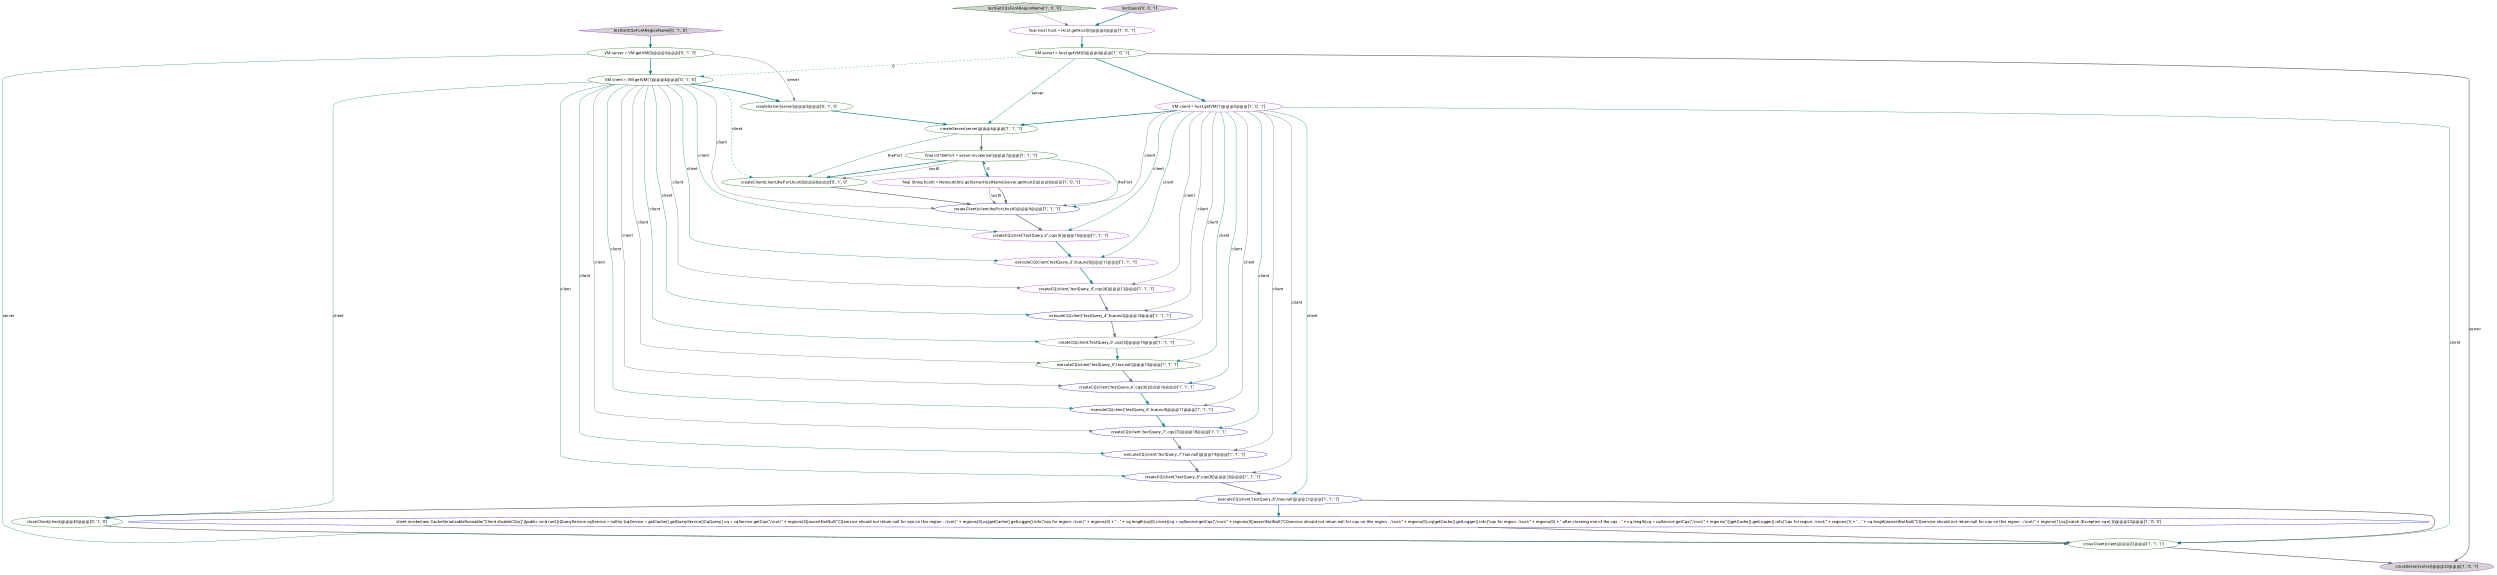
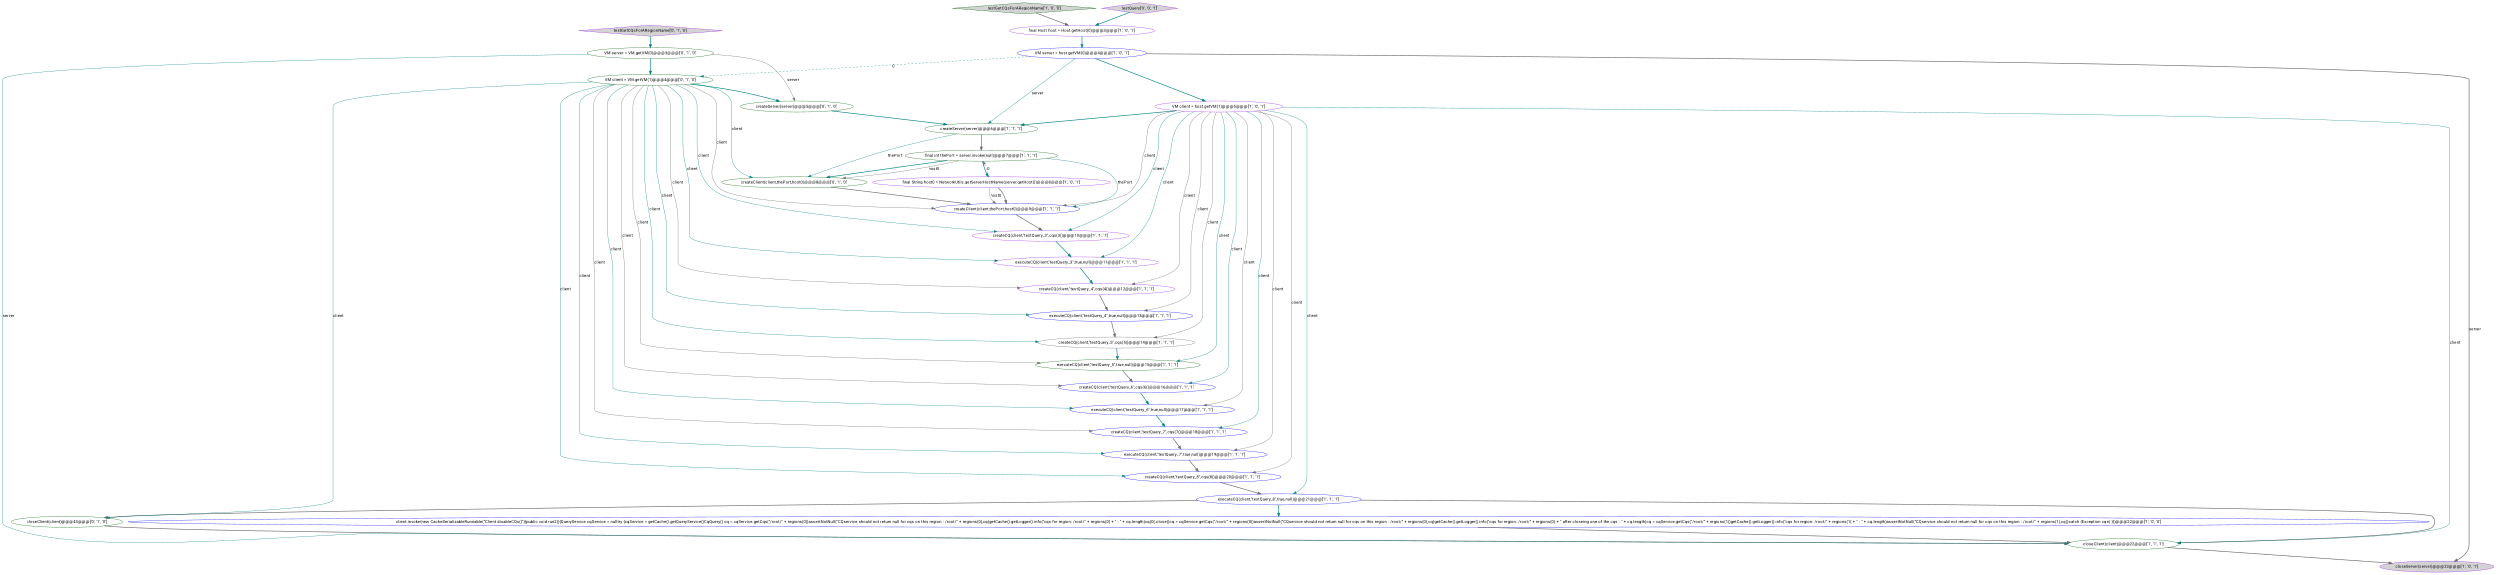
(1051, 19) -> (1051, 19)
(1082, 53) -> (1082, 53)
(732, 121) -> (732, 121)
